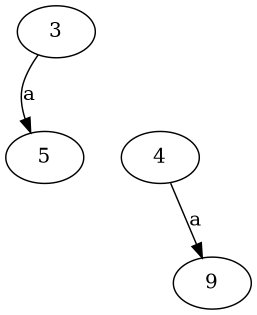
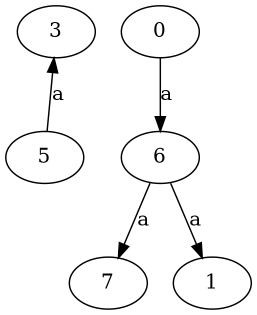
none -> (160, 32)
(23, 85) -> (50, 102)
(160, 157) -> (160, 157)
none -> (108, 283)
(212, 283) -> (212, 283)
